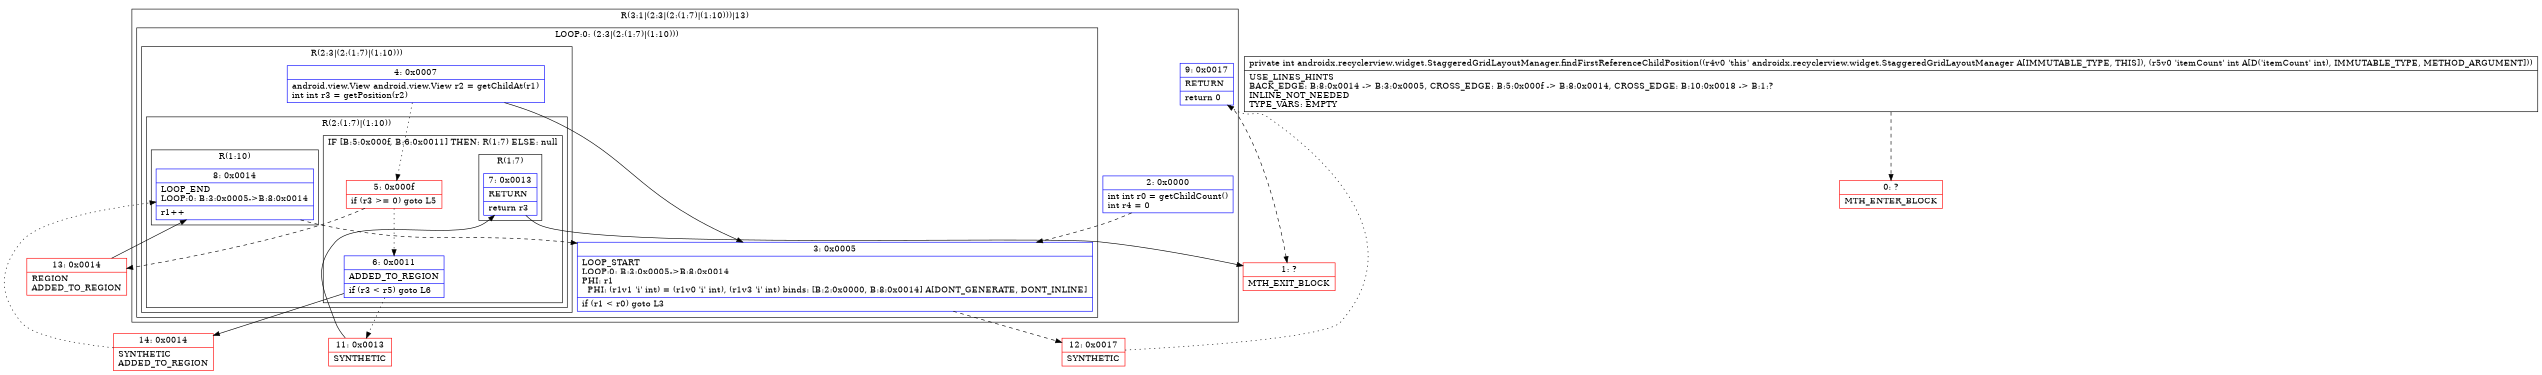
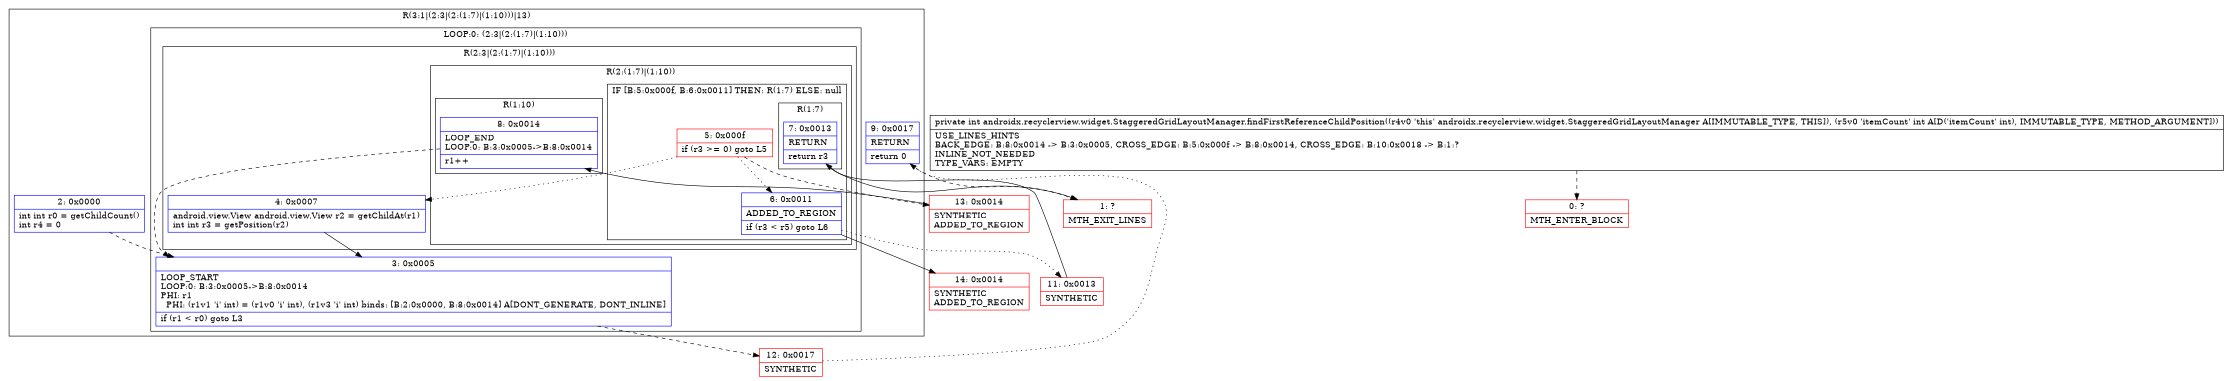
(405, 140) -> (555, 182)
(8, 263) -> none
(50, 279) -> (961, 216)
(1289, 283) -> (1108, 220)
